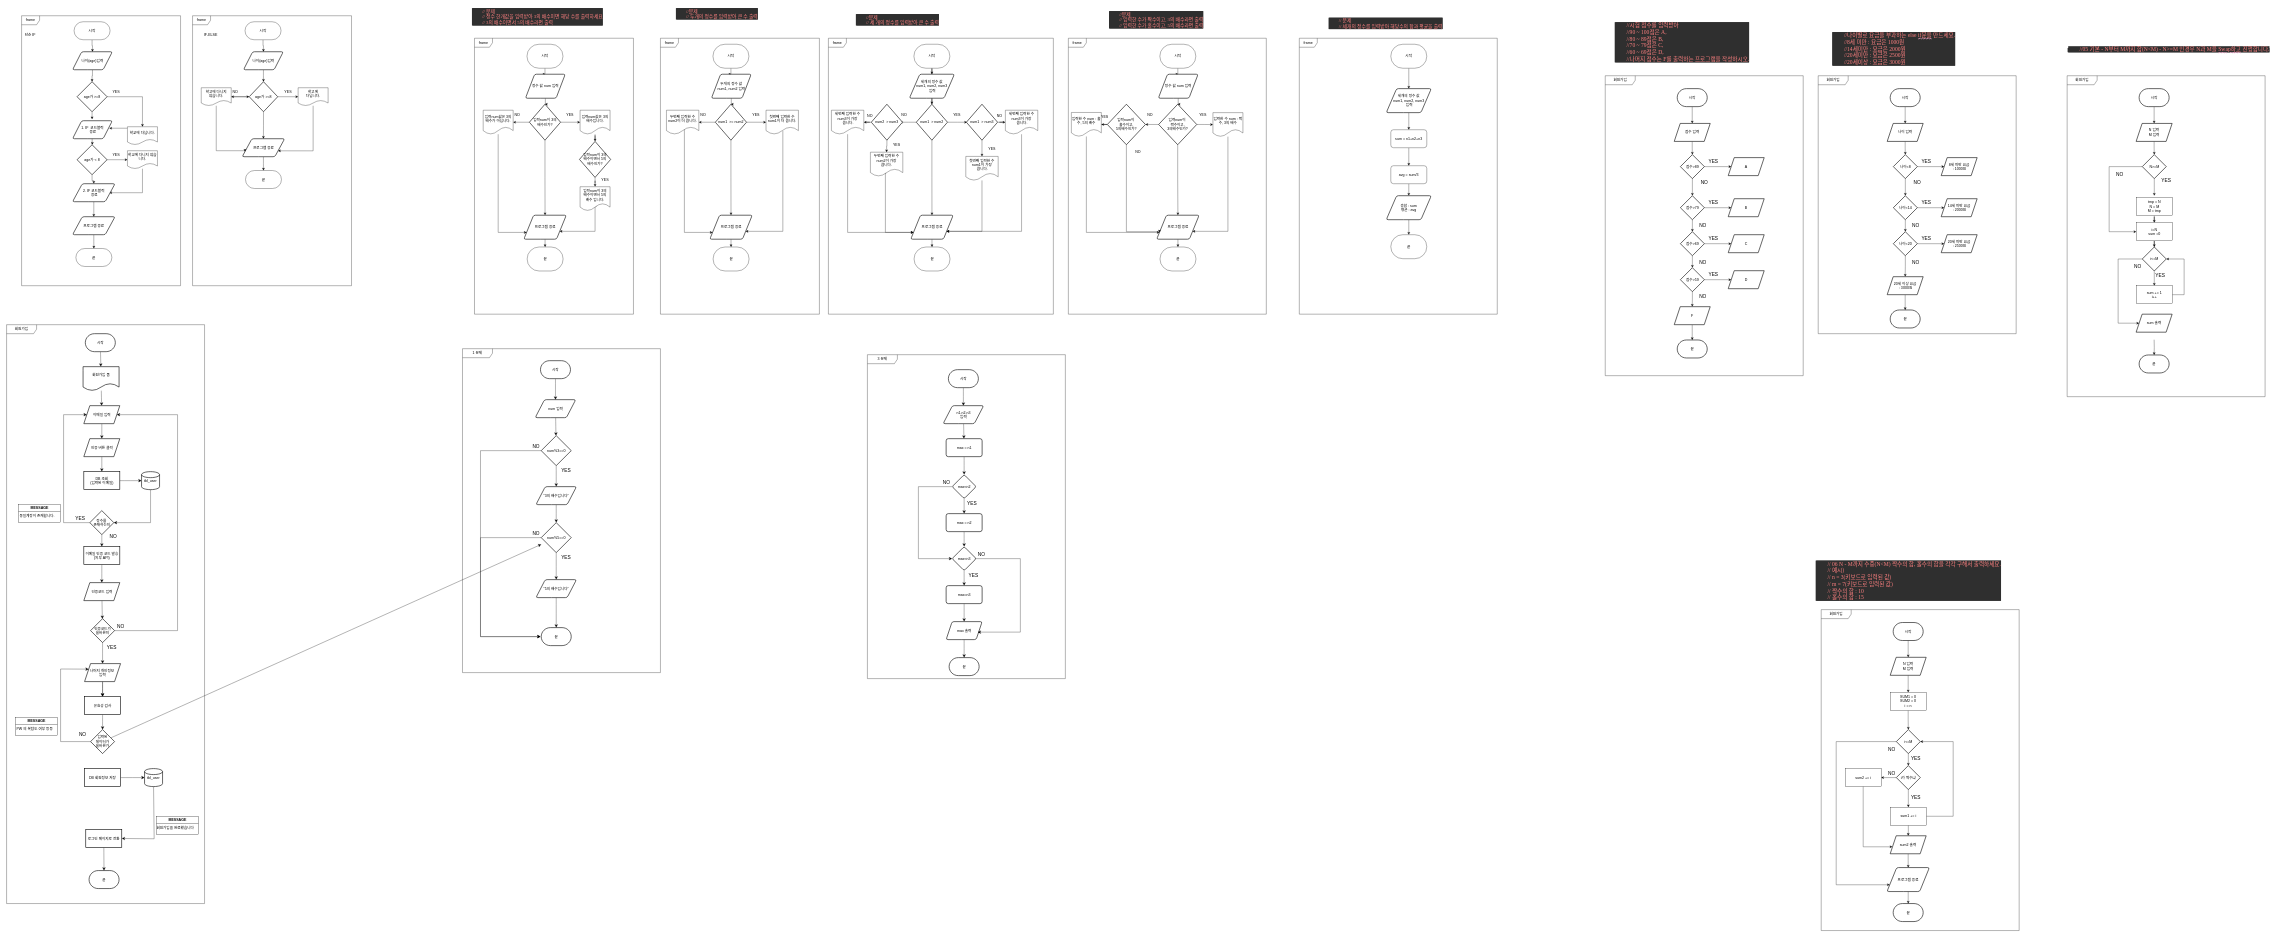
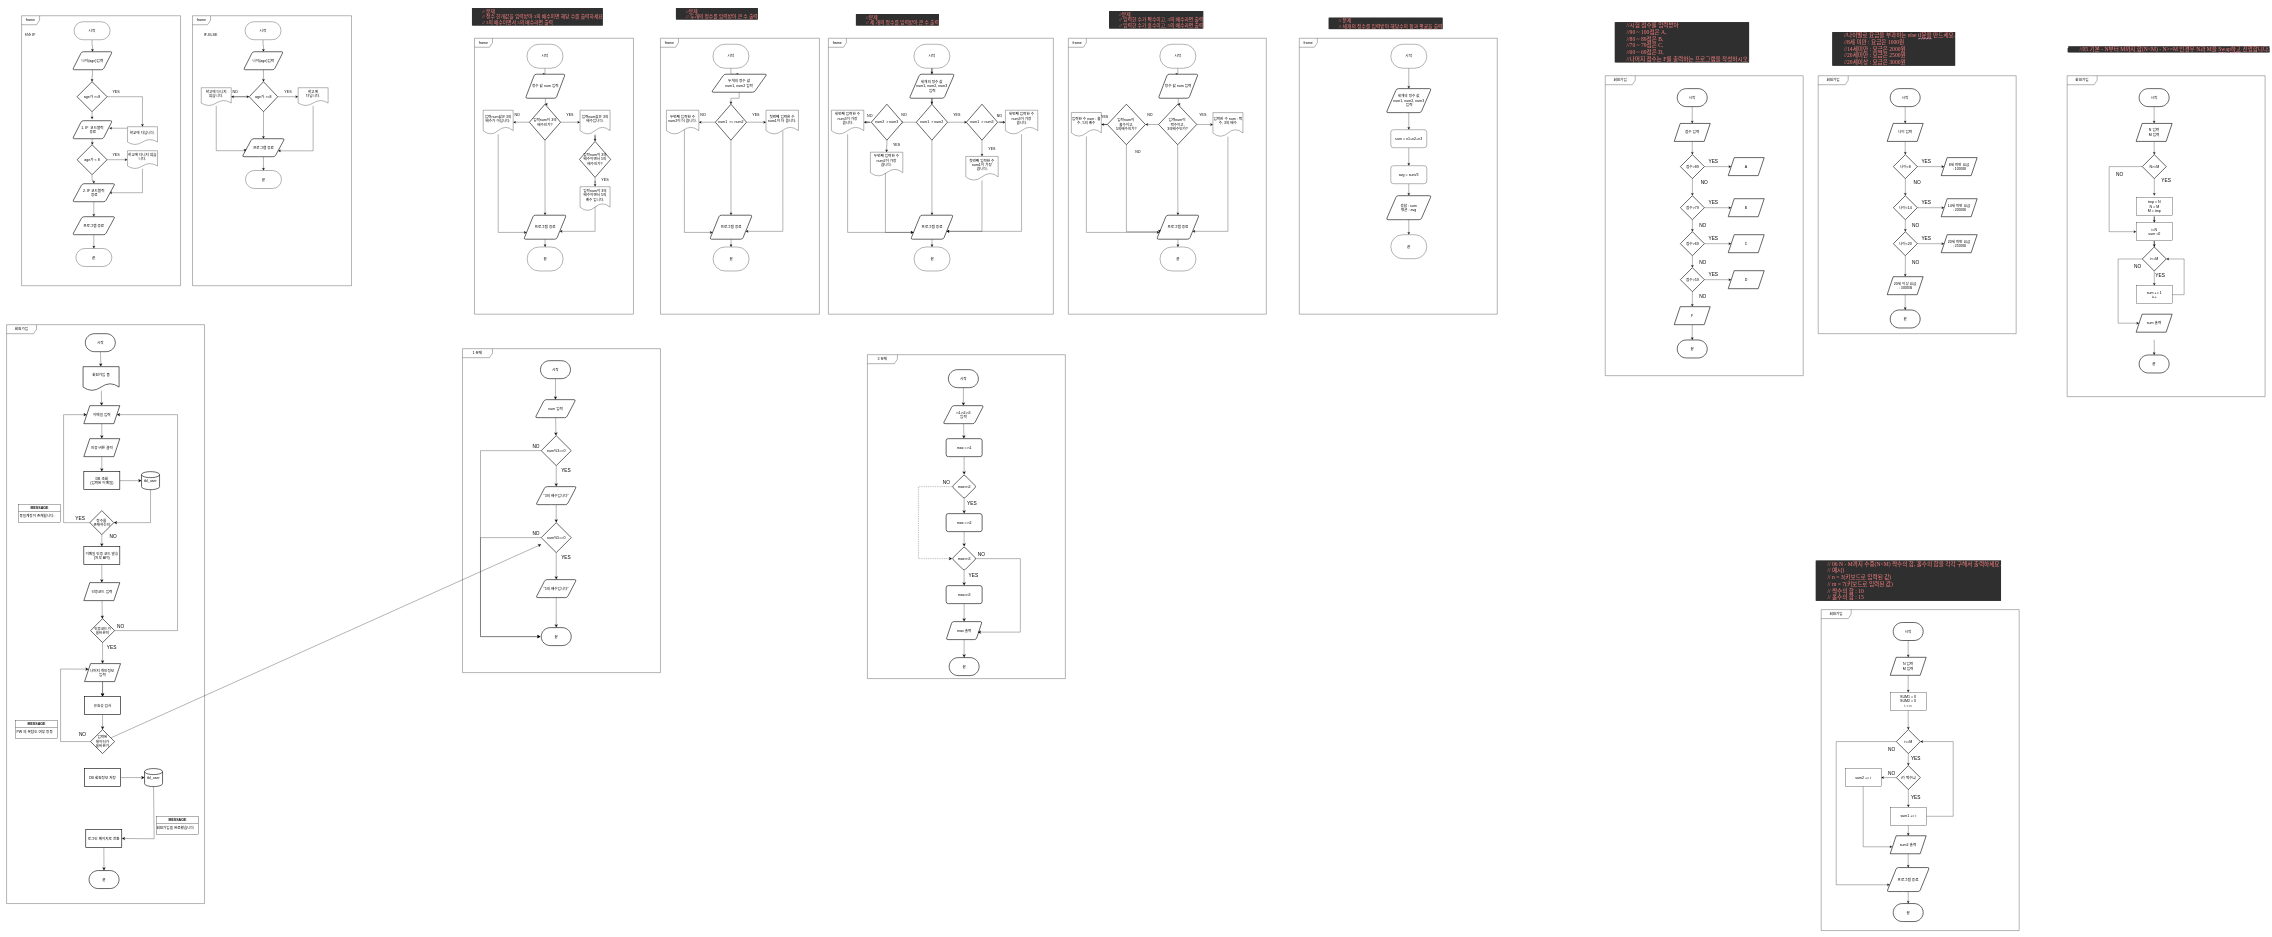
(731, 86) -> (739, 83)
(918, 522) -> (918, 522)
(36, 727) -> (36, 730)
